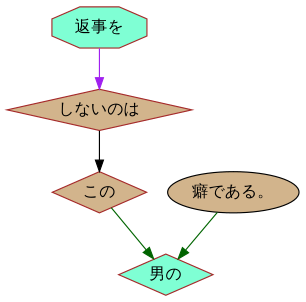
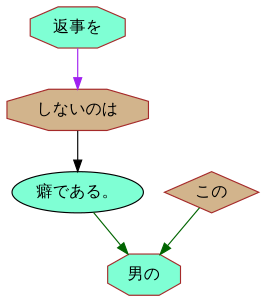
(99, 110) -> (78, 110)
(99, 145) -> (78, 145)
(233, 192) -> (78, 192)
(166, 275) -> (144, 275)
